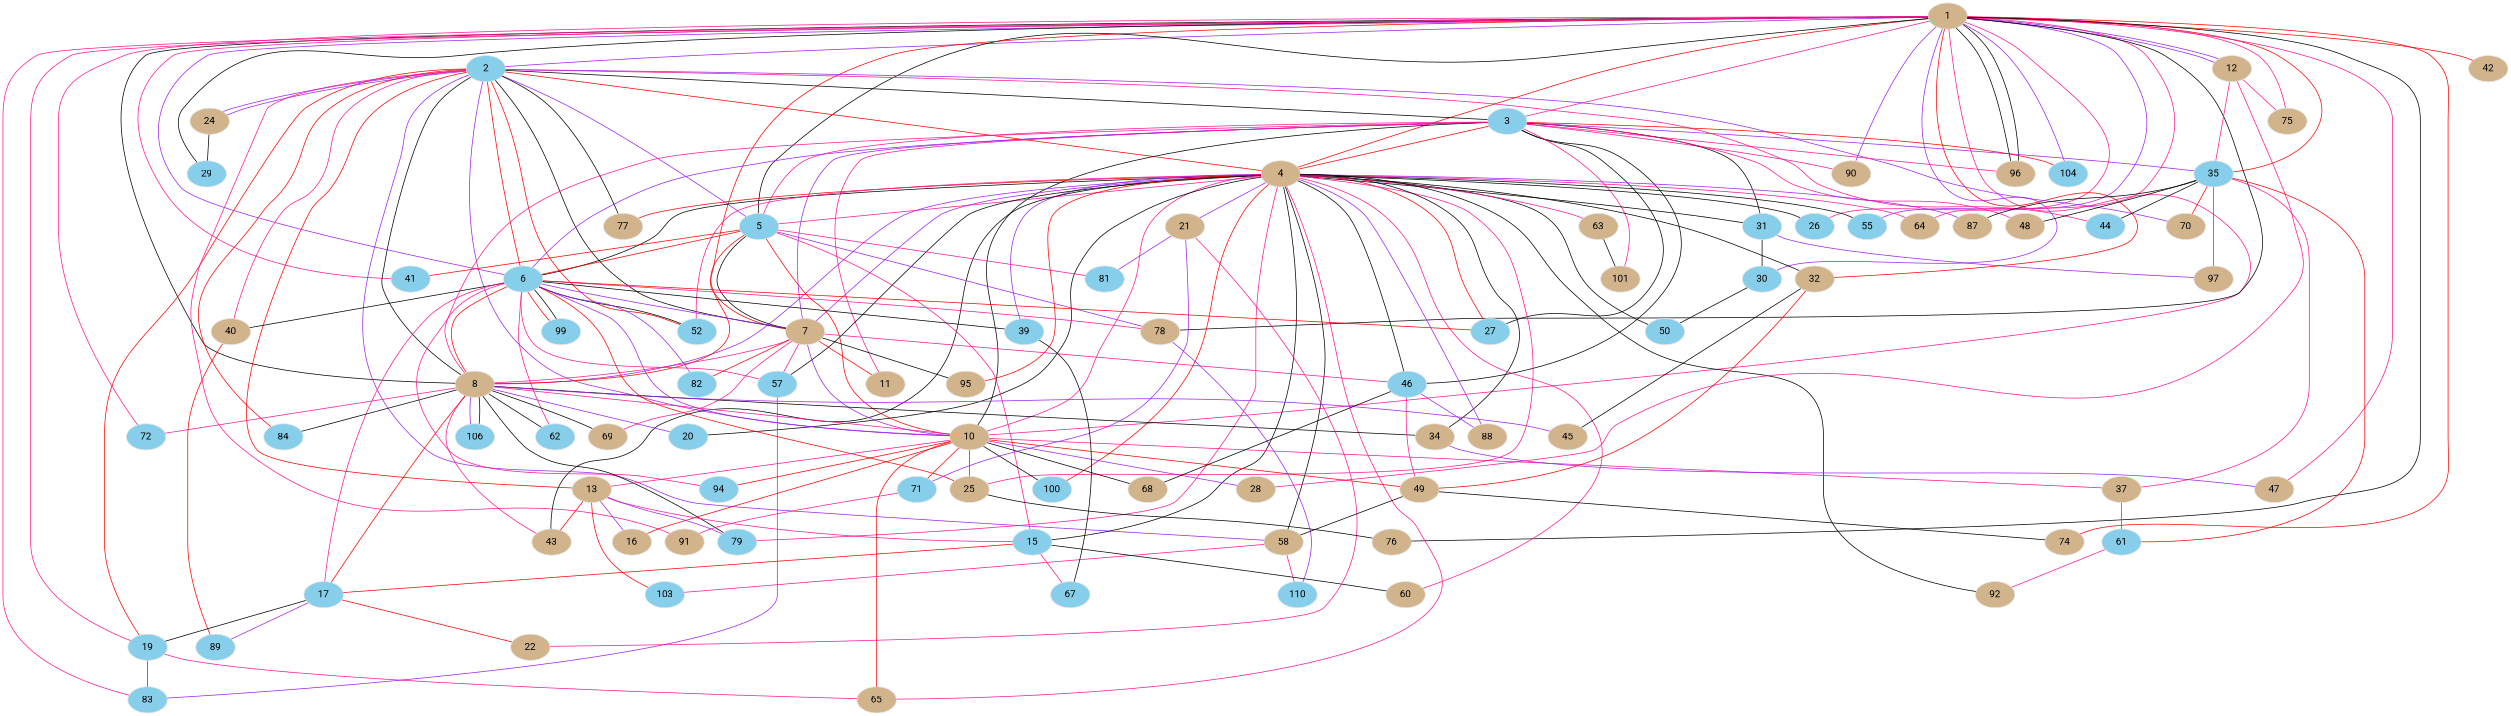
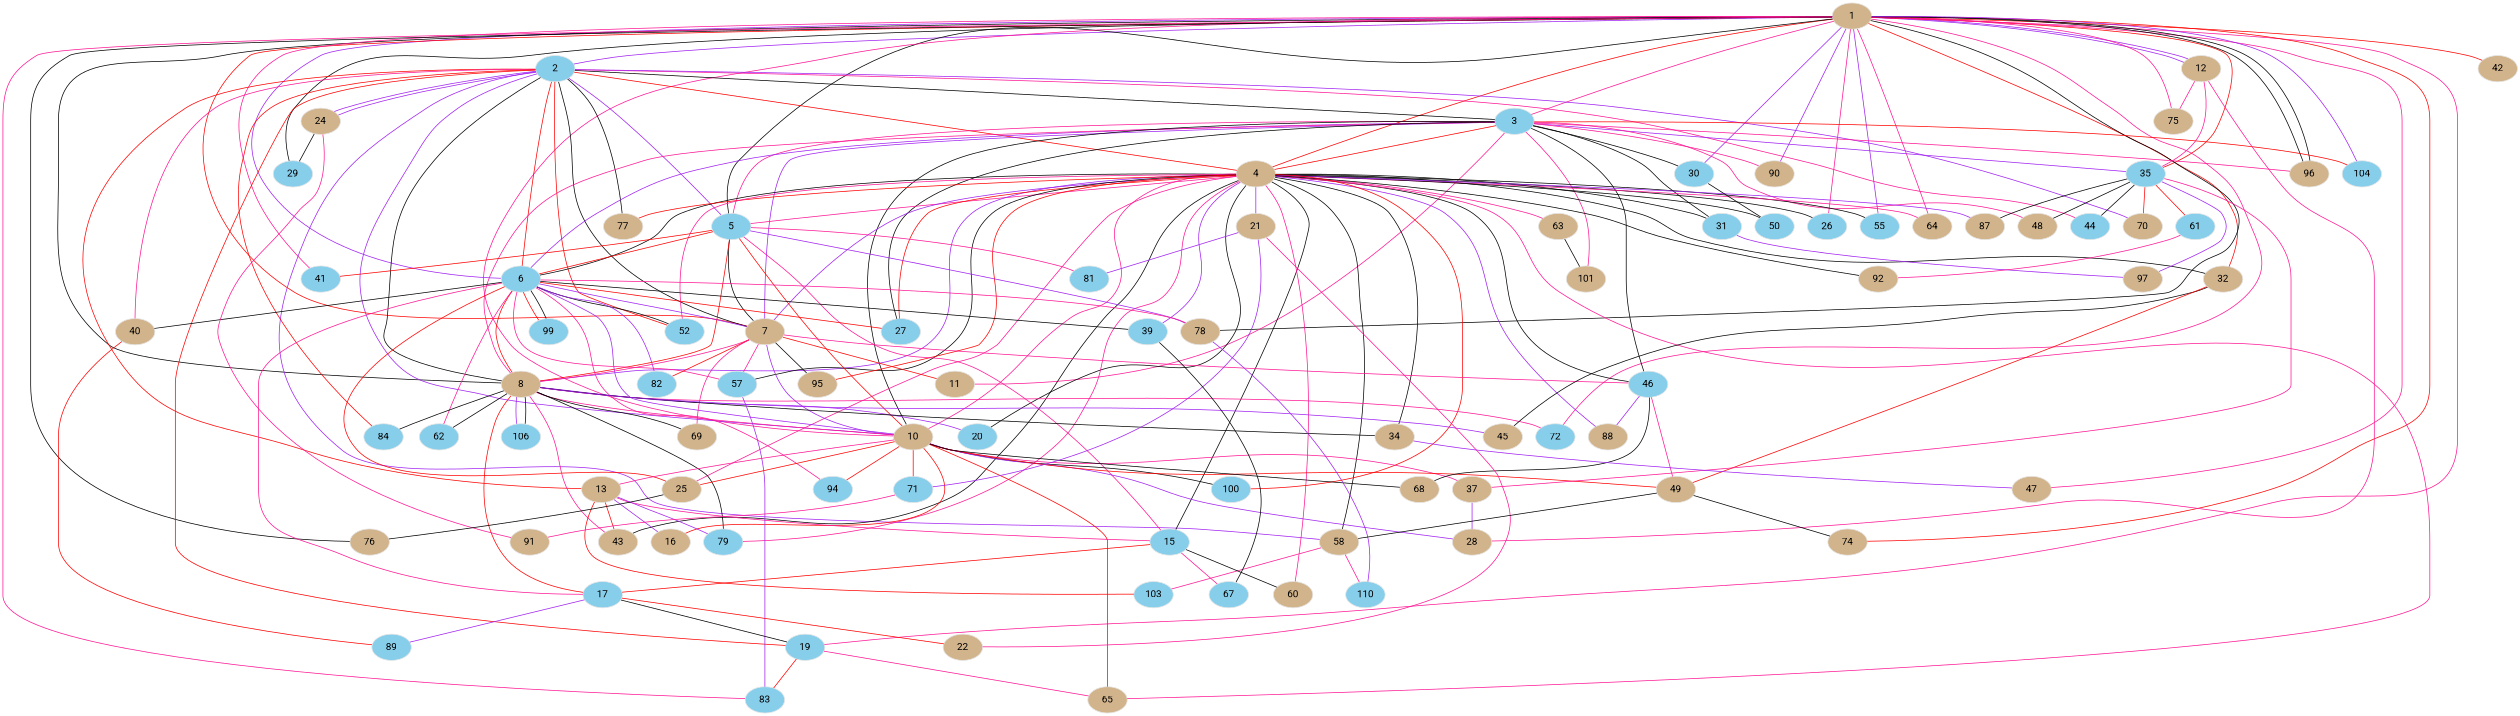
(1762, 250) -> (1617, 147)
(206, 397) -> (249, 395)
(2122, 515) -> (1472, 516)
